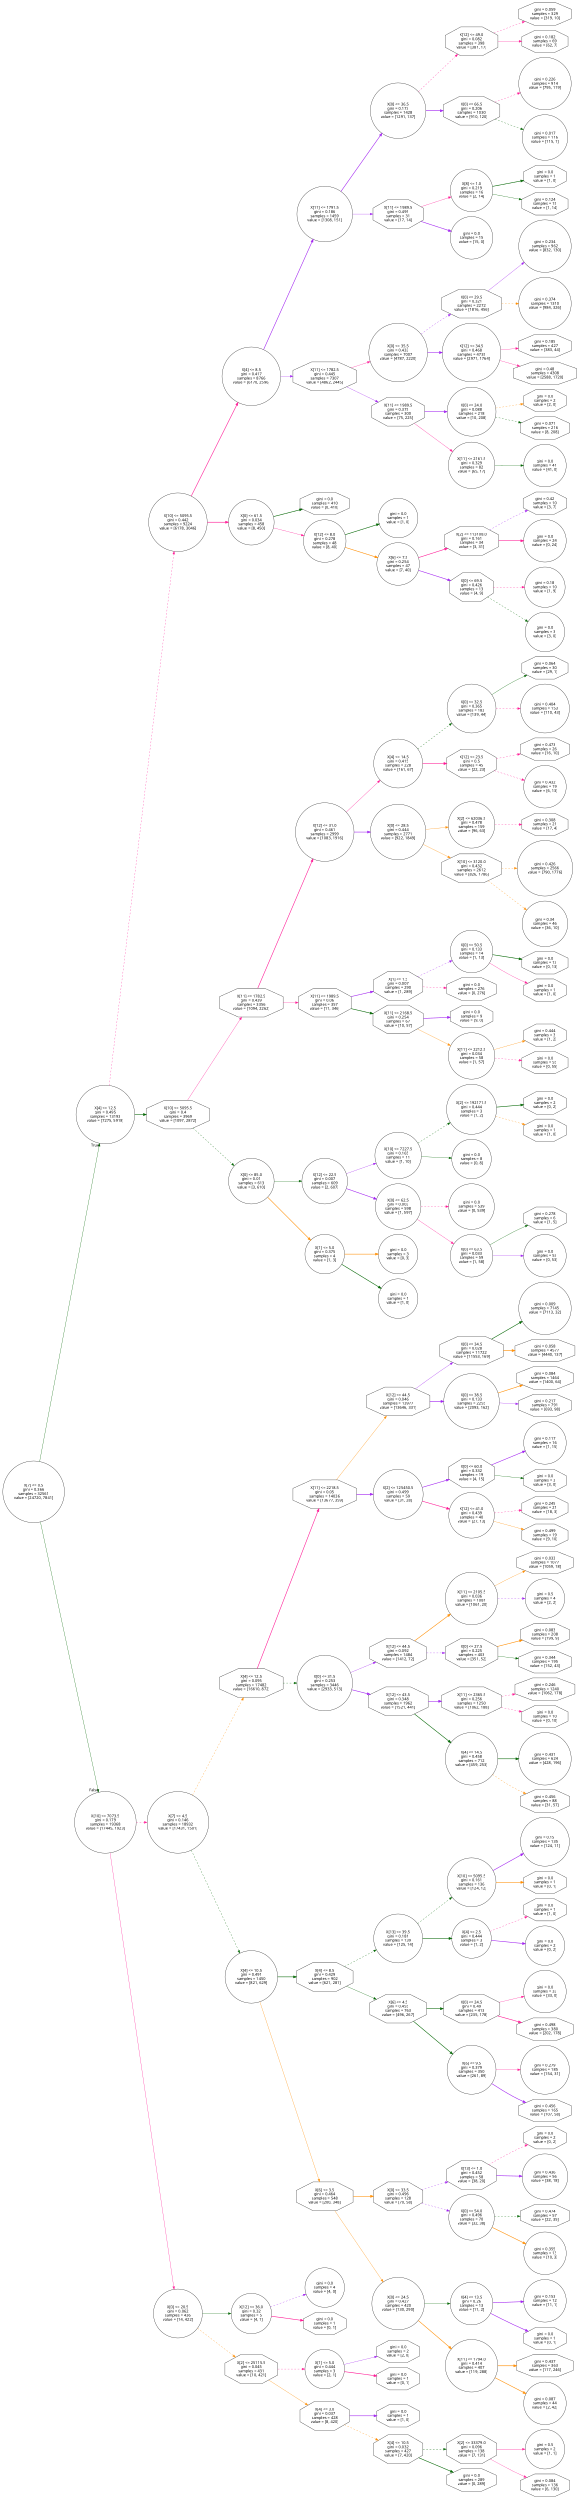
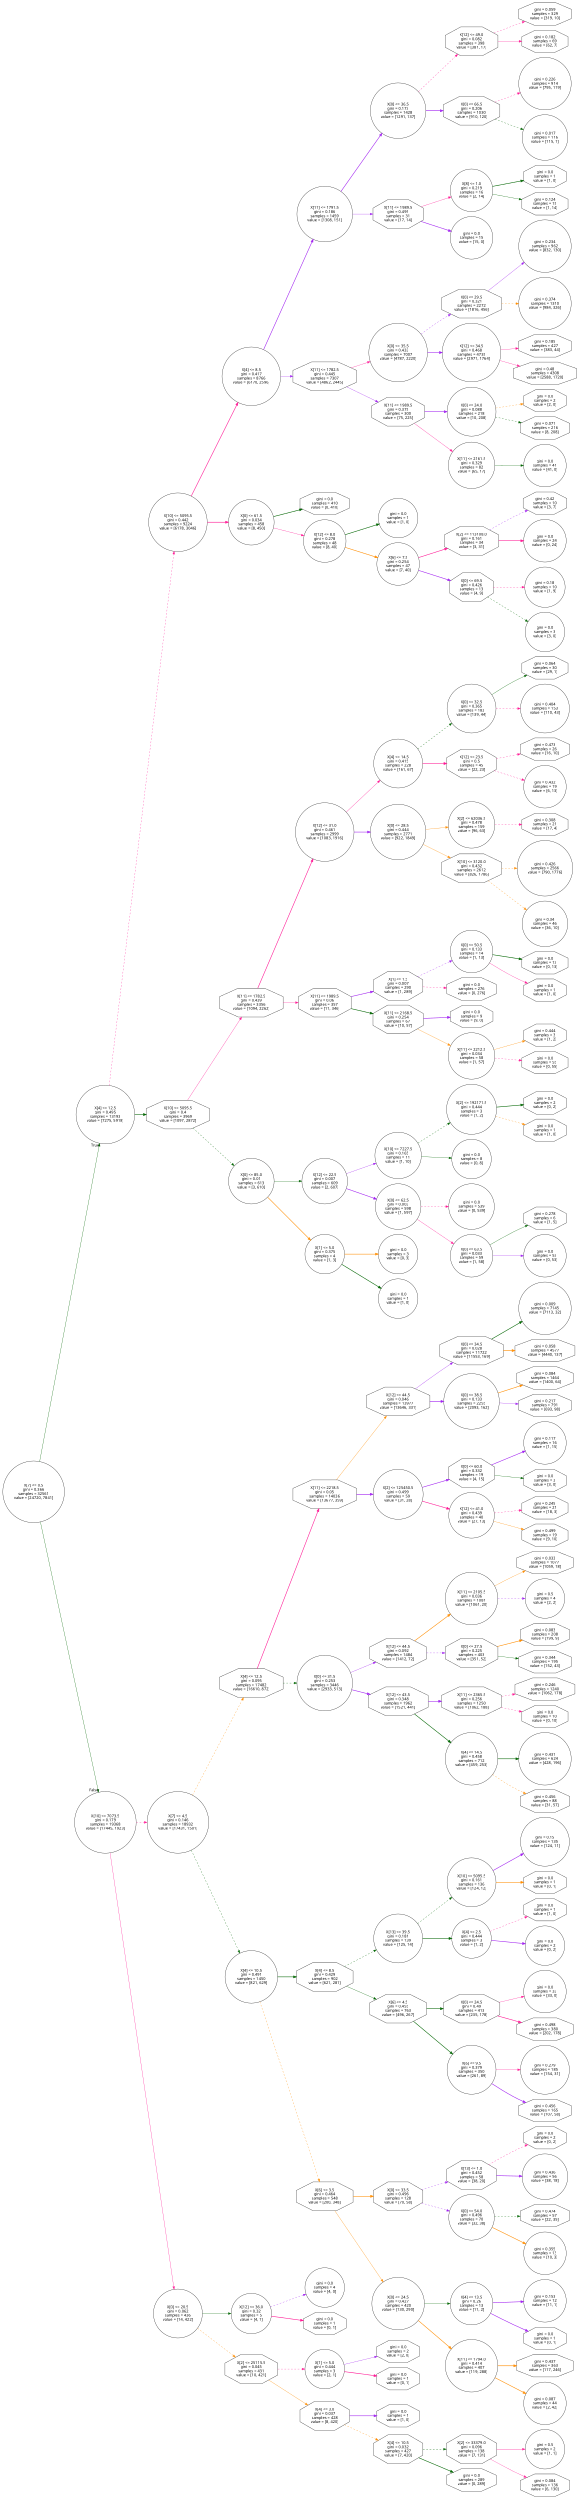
(289, 2090) -> (289, 2090)
